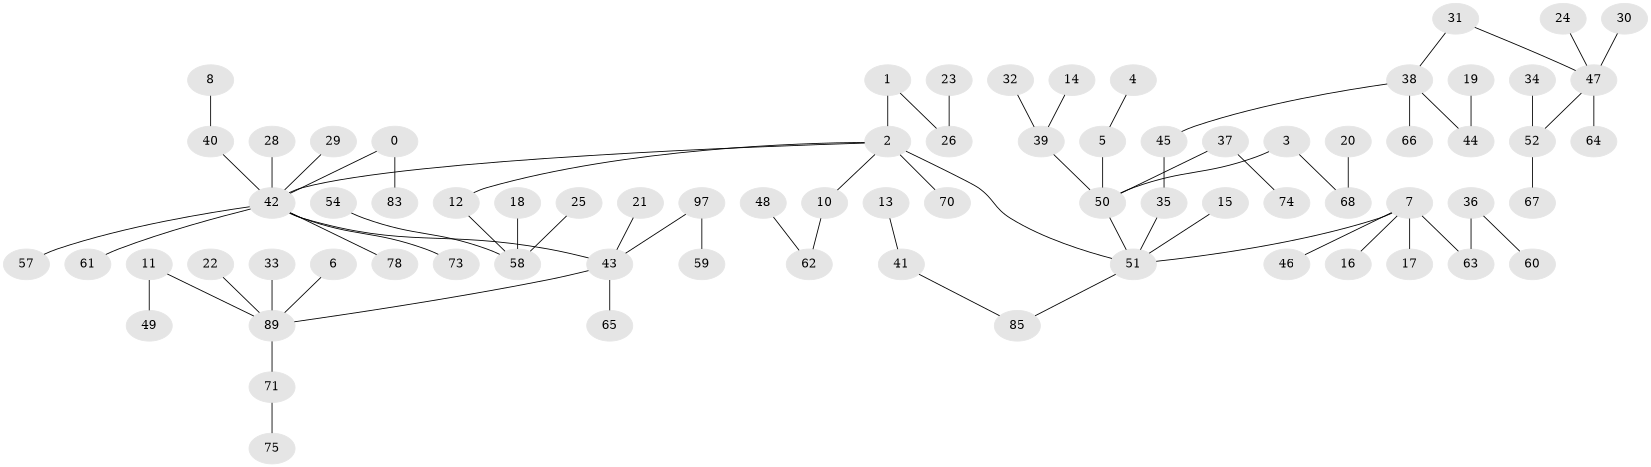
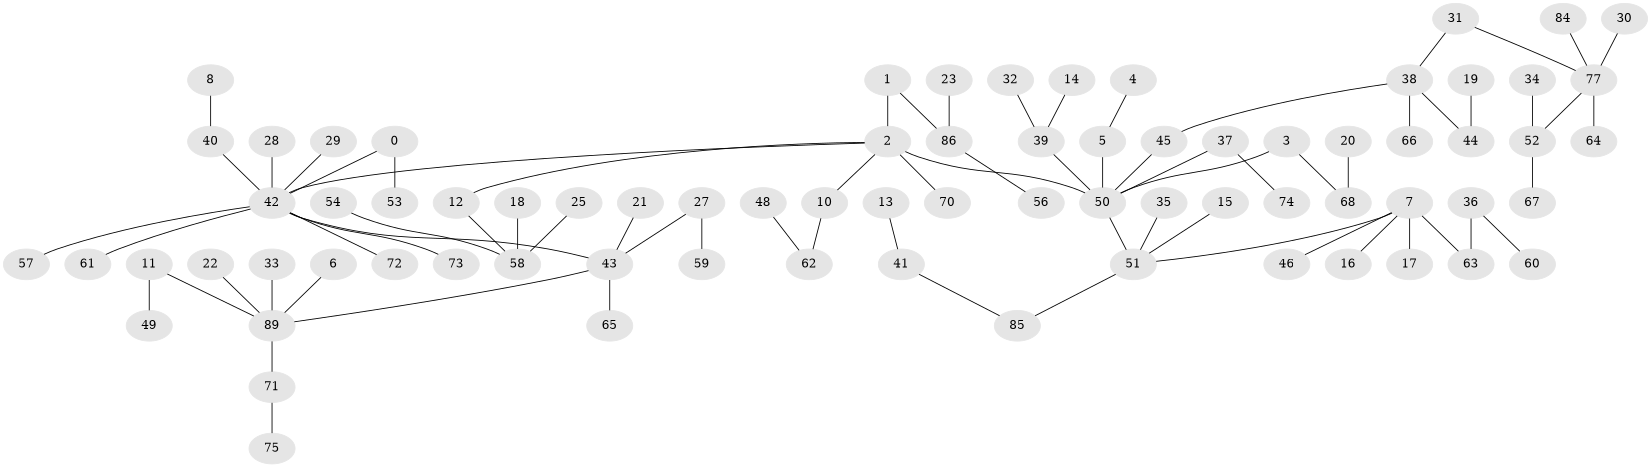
(1563, 19) -> (1563, 19)
(1594, 80) -> (1594, 80)
(949, 142) -> (949, 142)
(1164, 166) -> (1133, 172)
(395, 203) -> (395, 203)
(702, 203) -> (702, 203)
none -> (1041, 203)
(1004, 214) -> (981, 171)
(395, 264) -> (395, 264)
